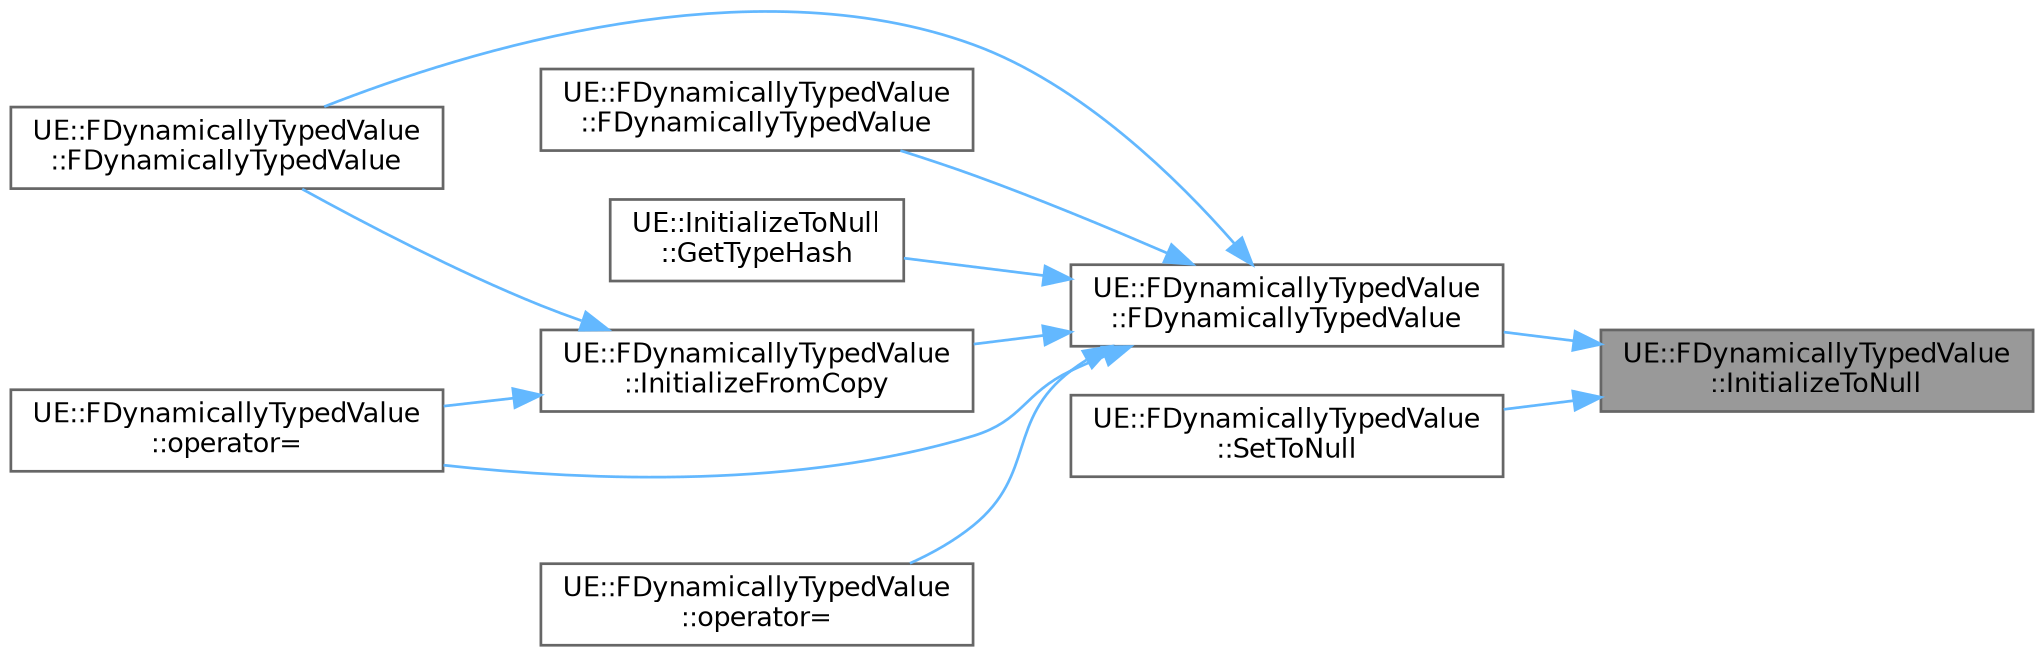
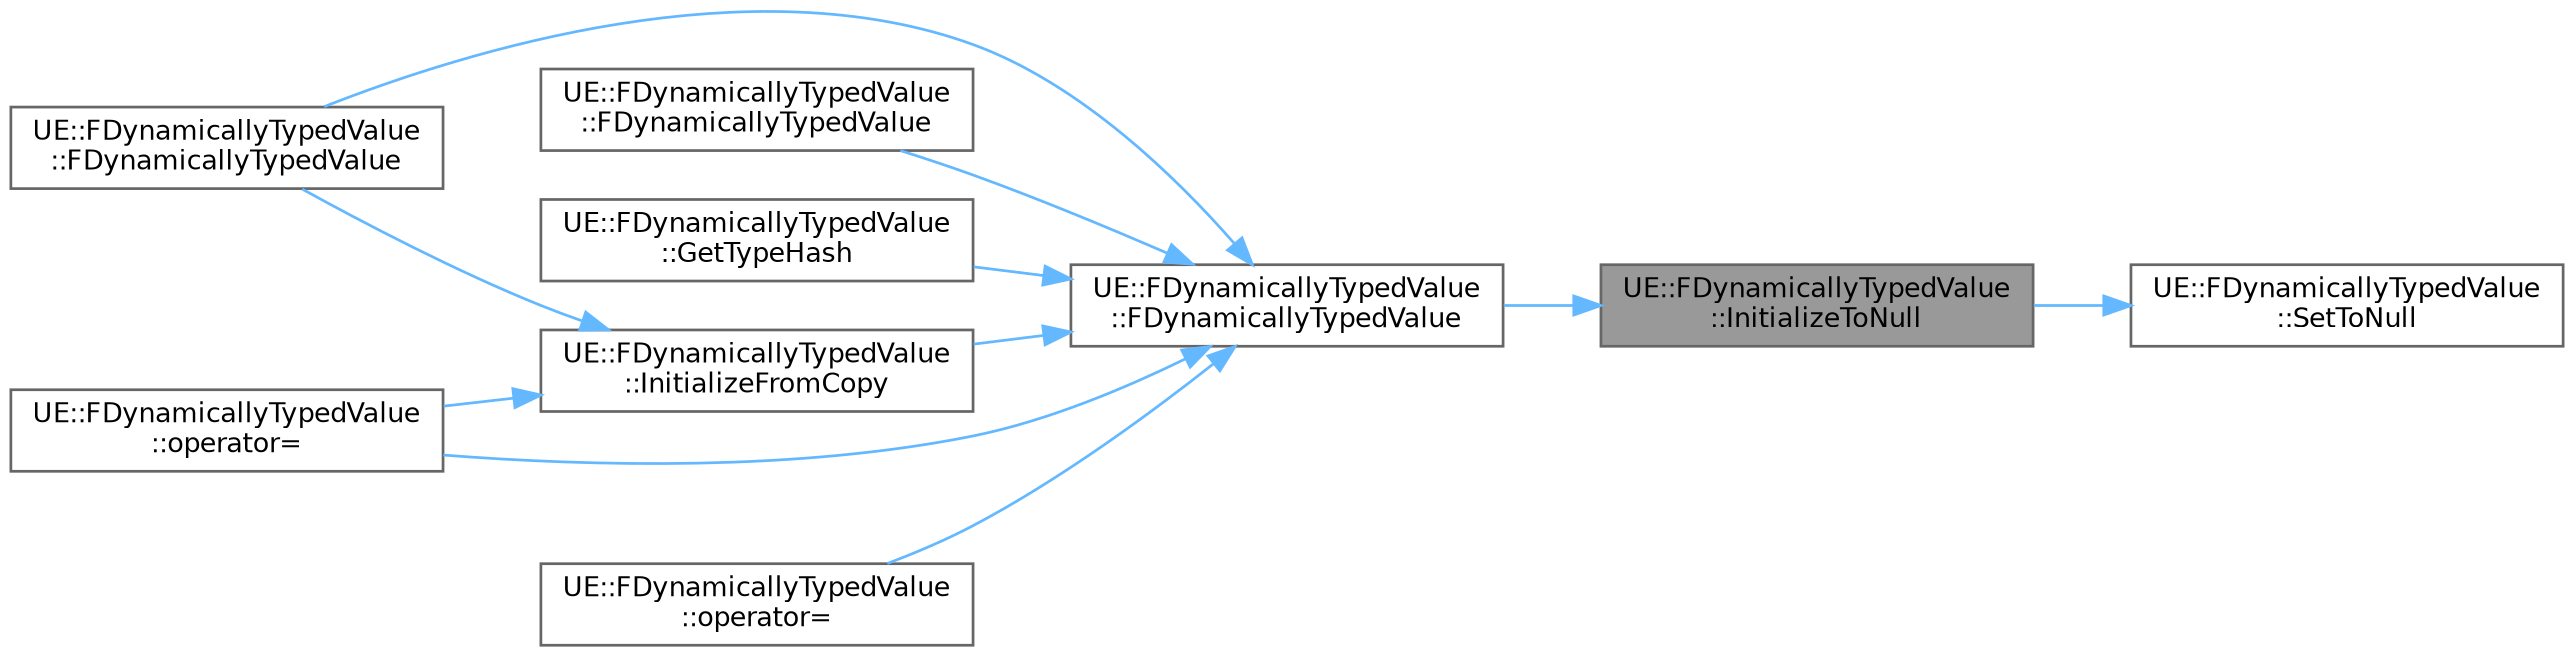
(757, 240) -> (757, 240)
(1539, 405) -> (2069, 305)
